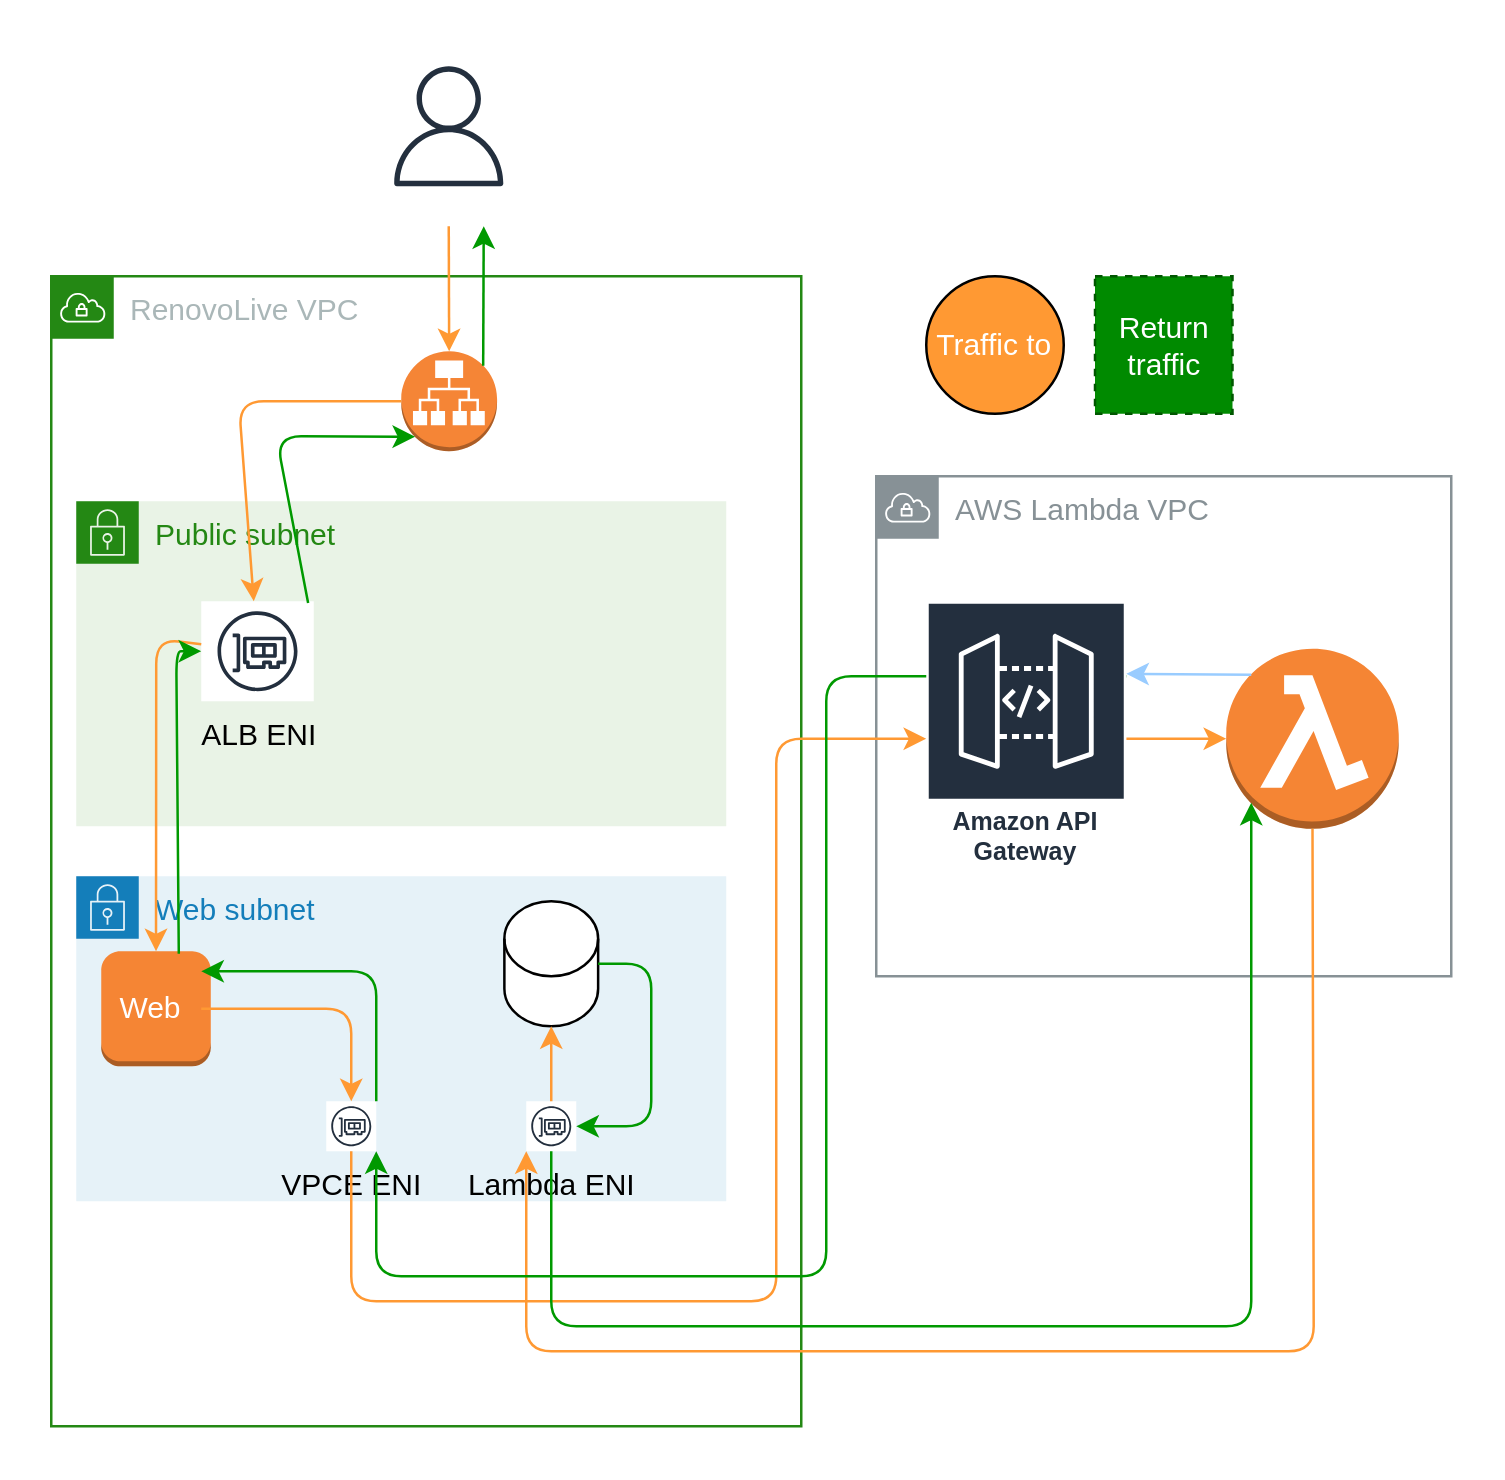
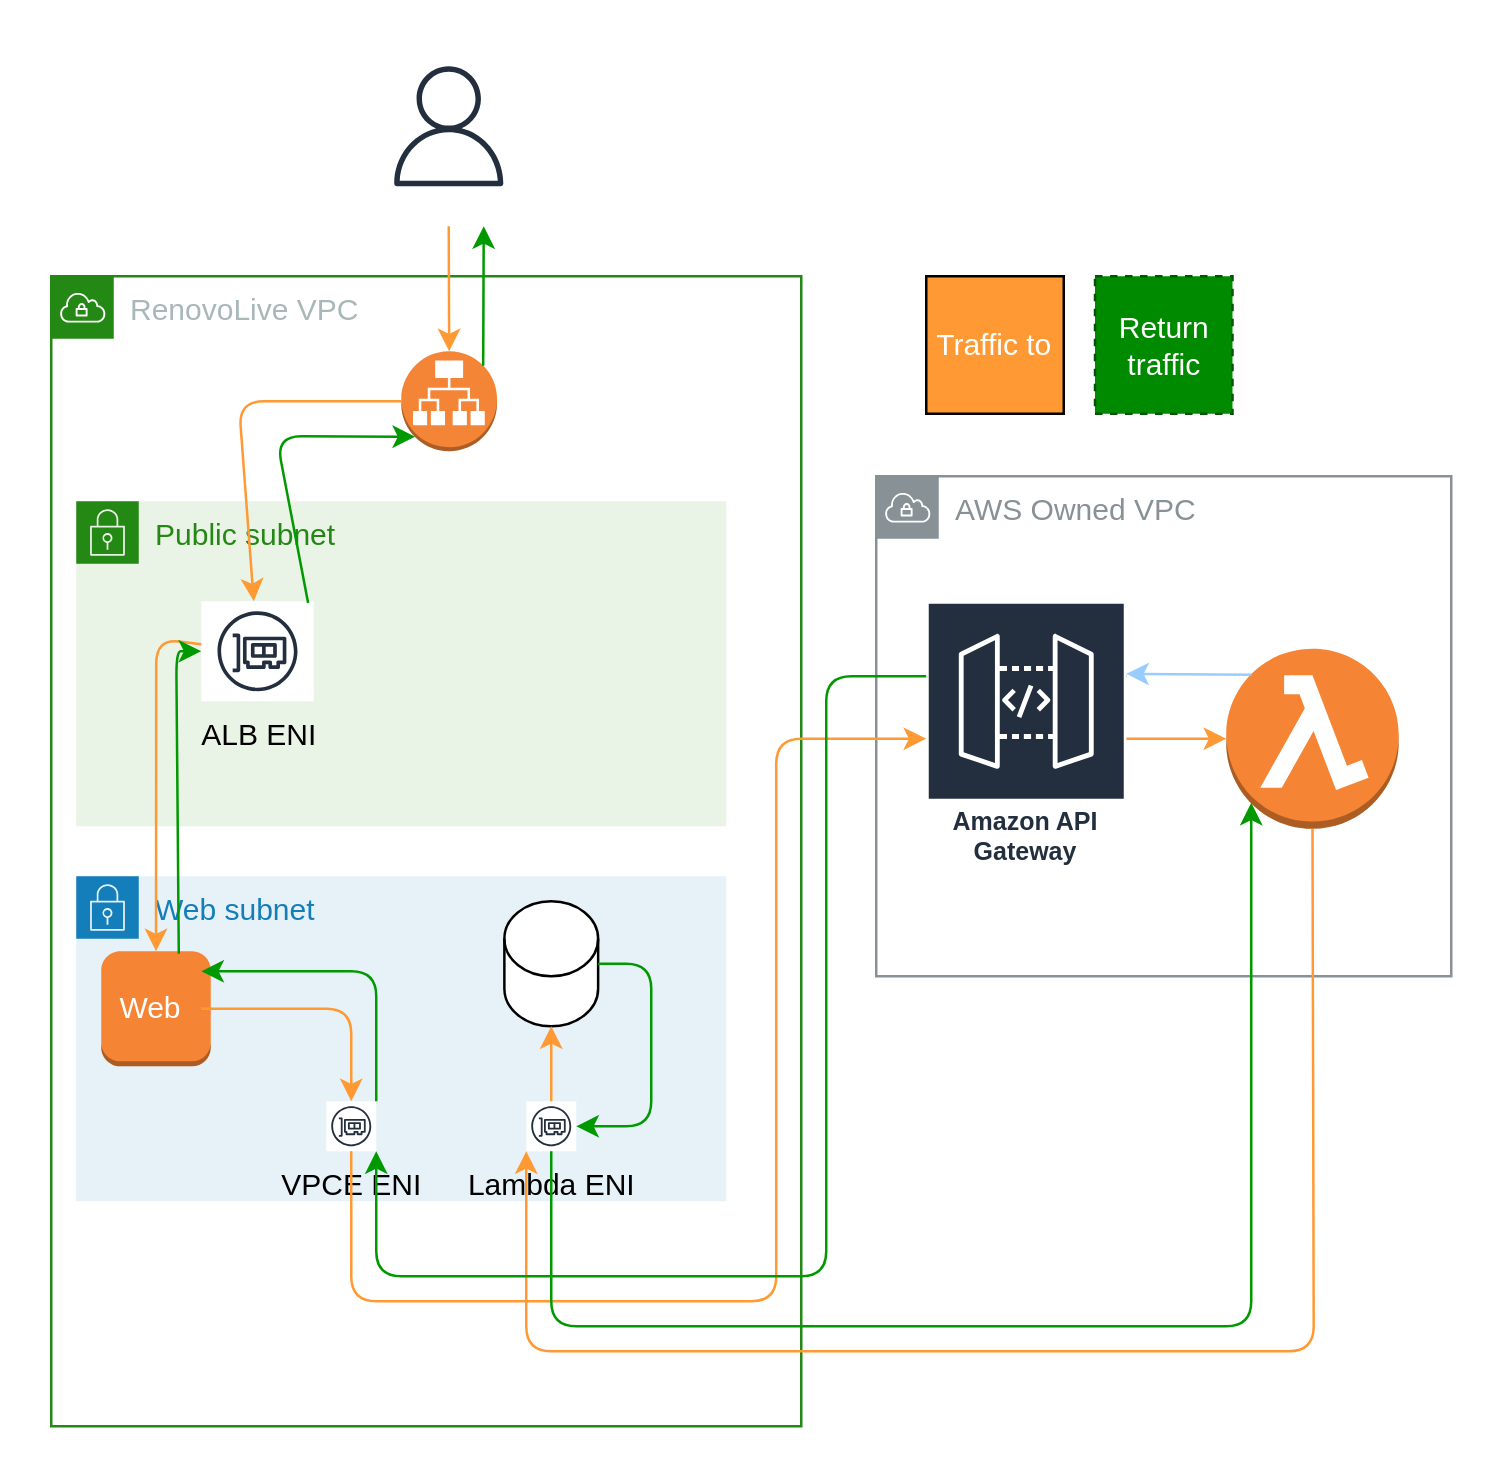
(995, 345) -> (995, 345)
(1066, 512) -> (1058, 512)
